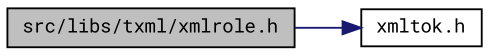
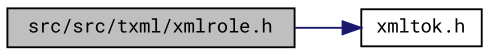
(151, 28) -> (151, 28)
